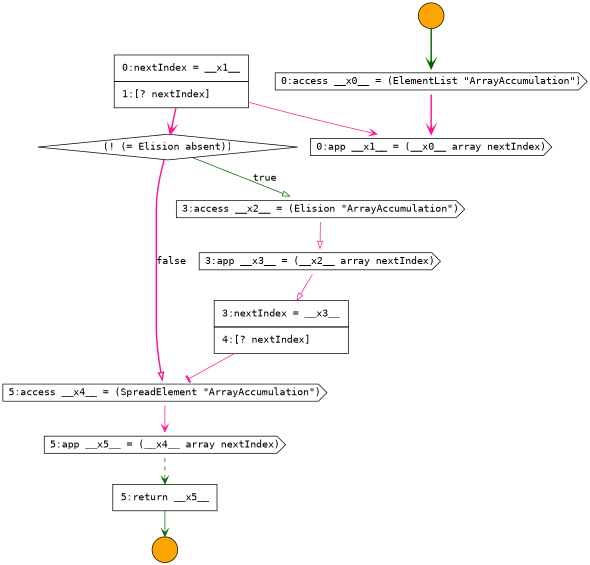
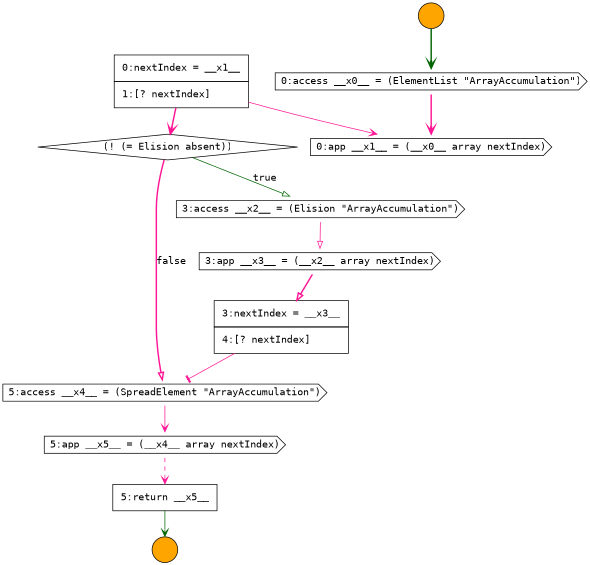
(306, 284) -> (306, 284)
(165, 467) -> (165, 467)
